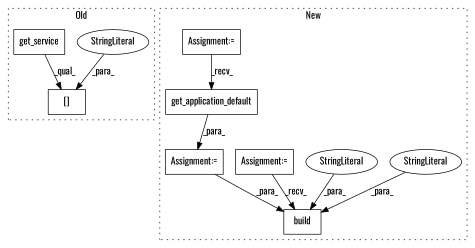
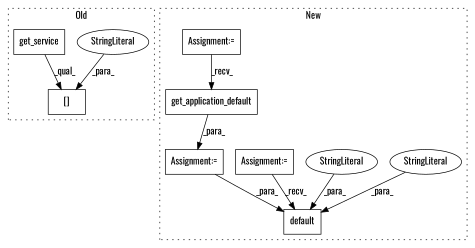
(302, 222) -> (302, 222)
